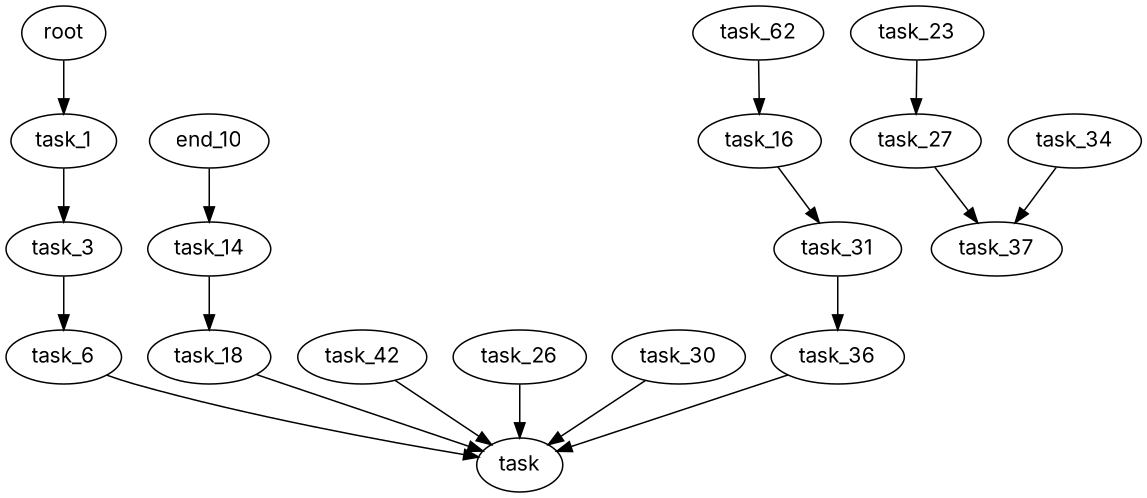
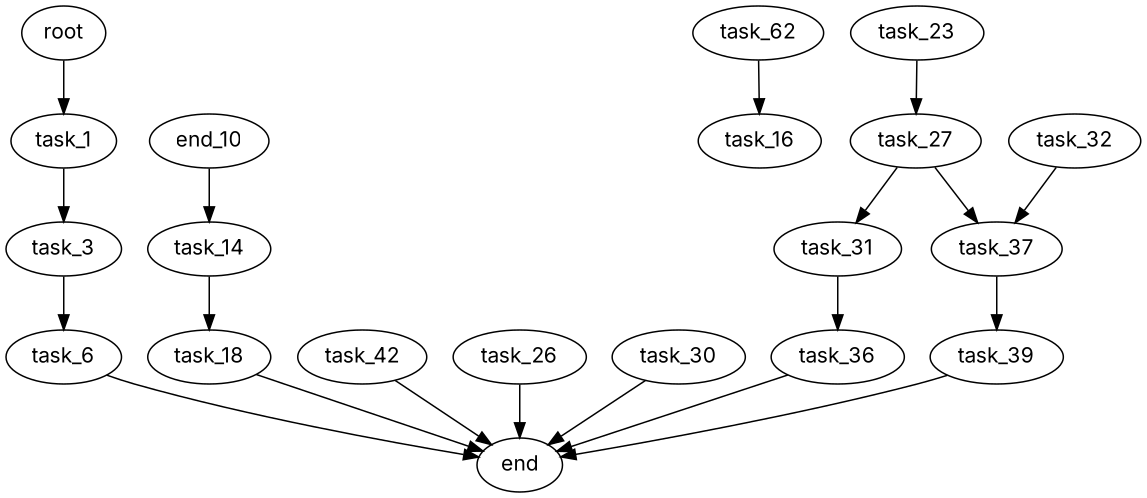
(1075, 141) -> (1075, 141)
(794, 189) -> (881, 189)
none -> (997, 357)
(520, 465) -> (520, 465)
